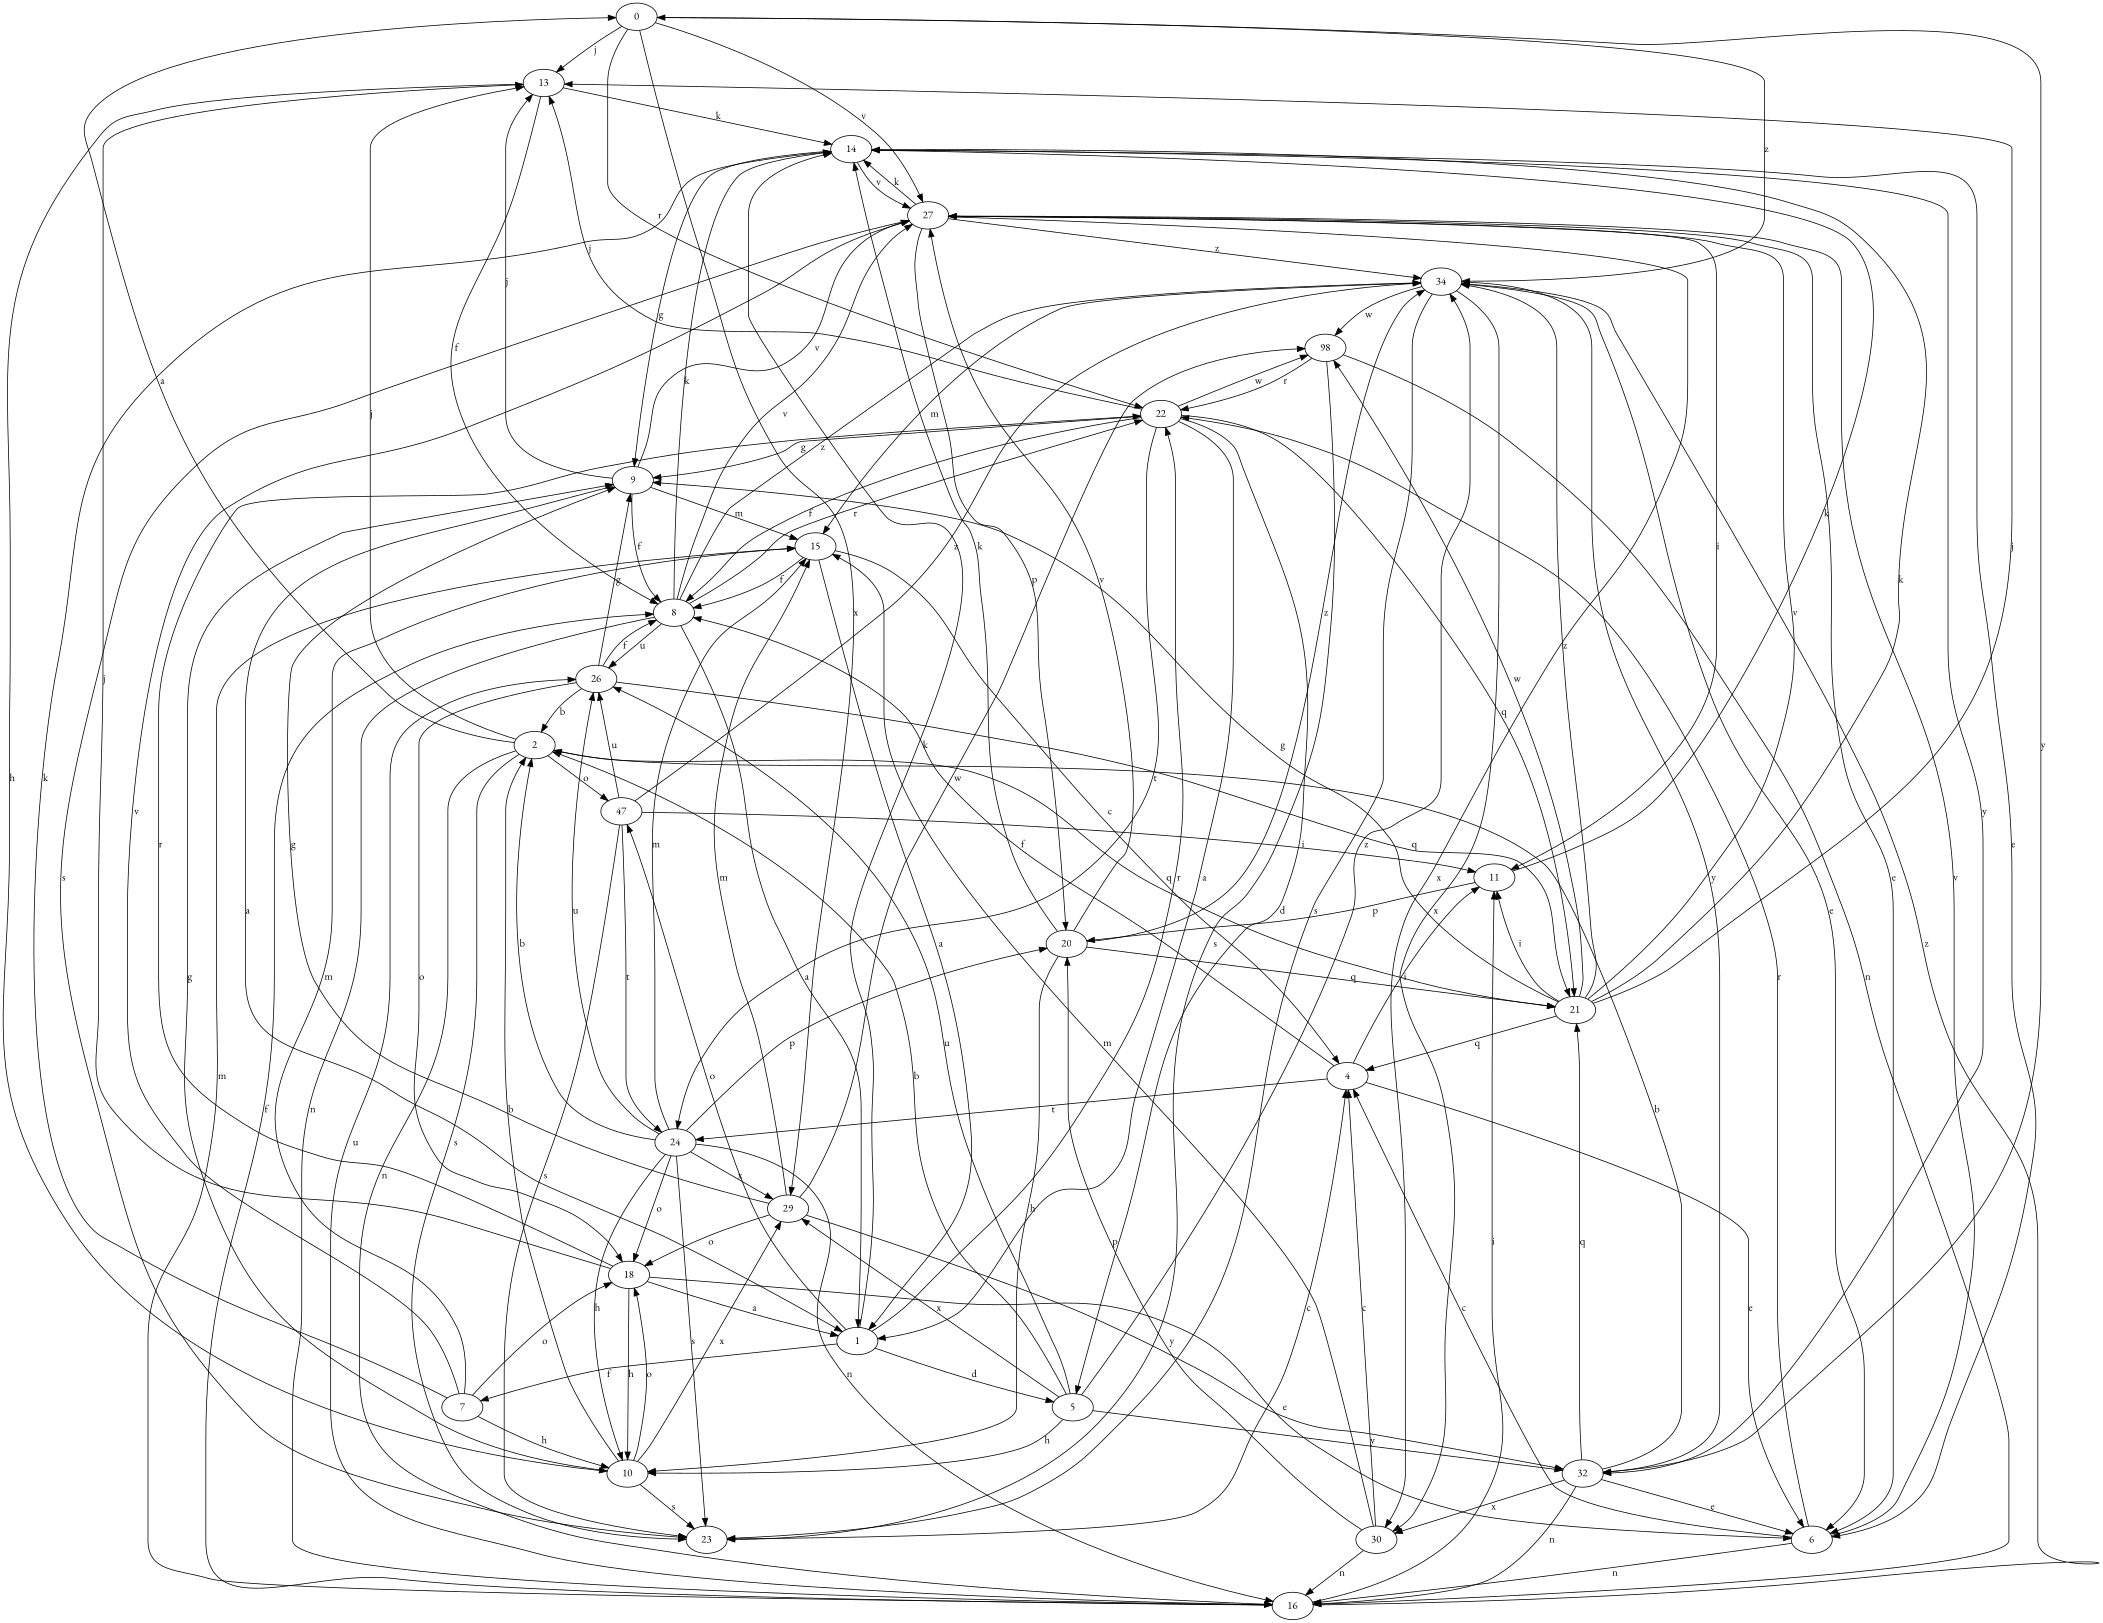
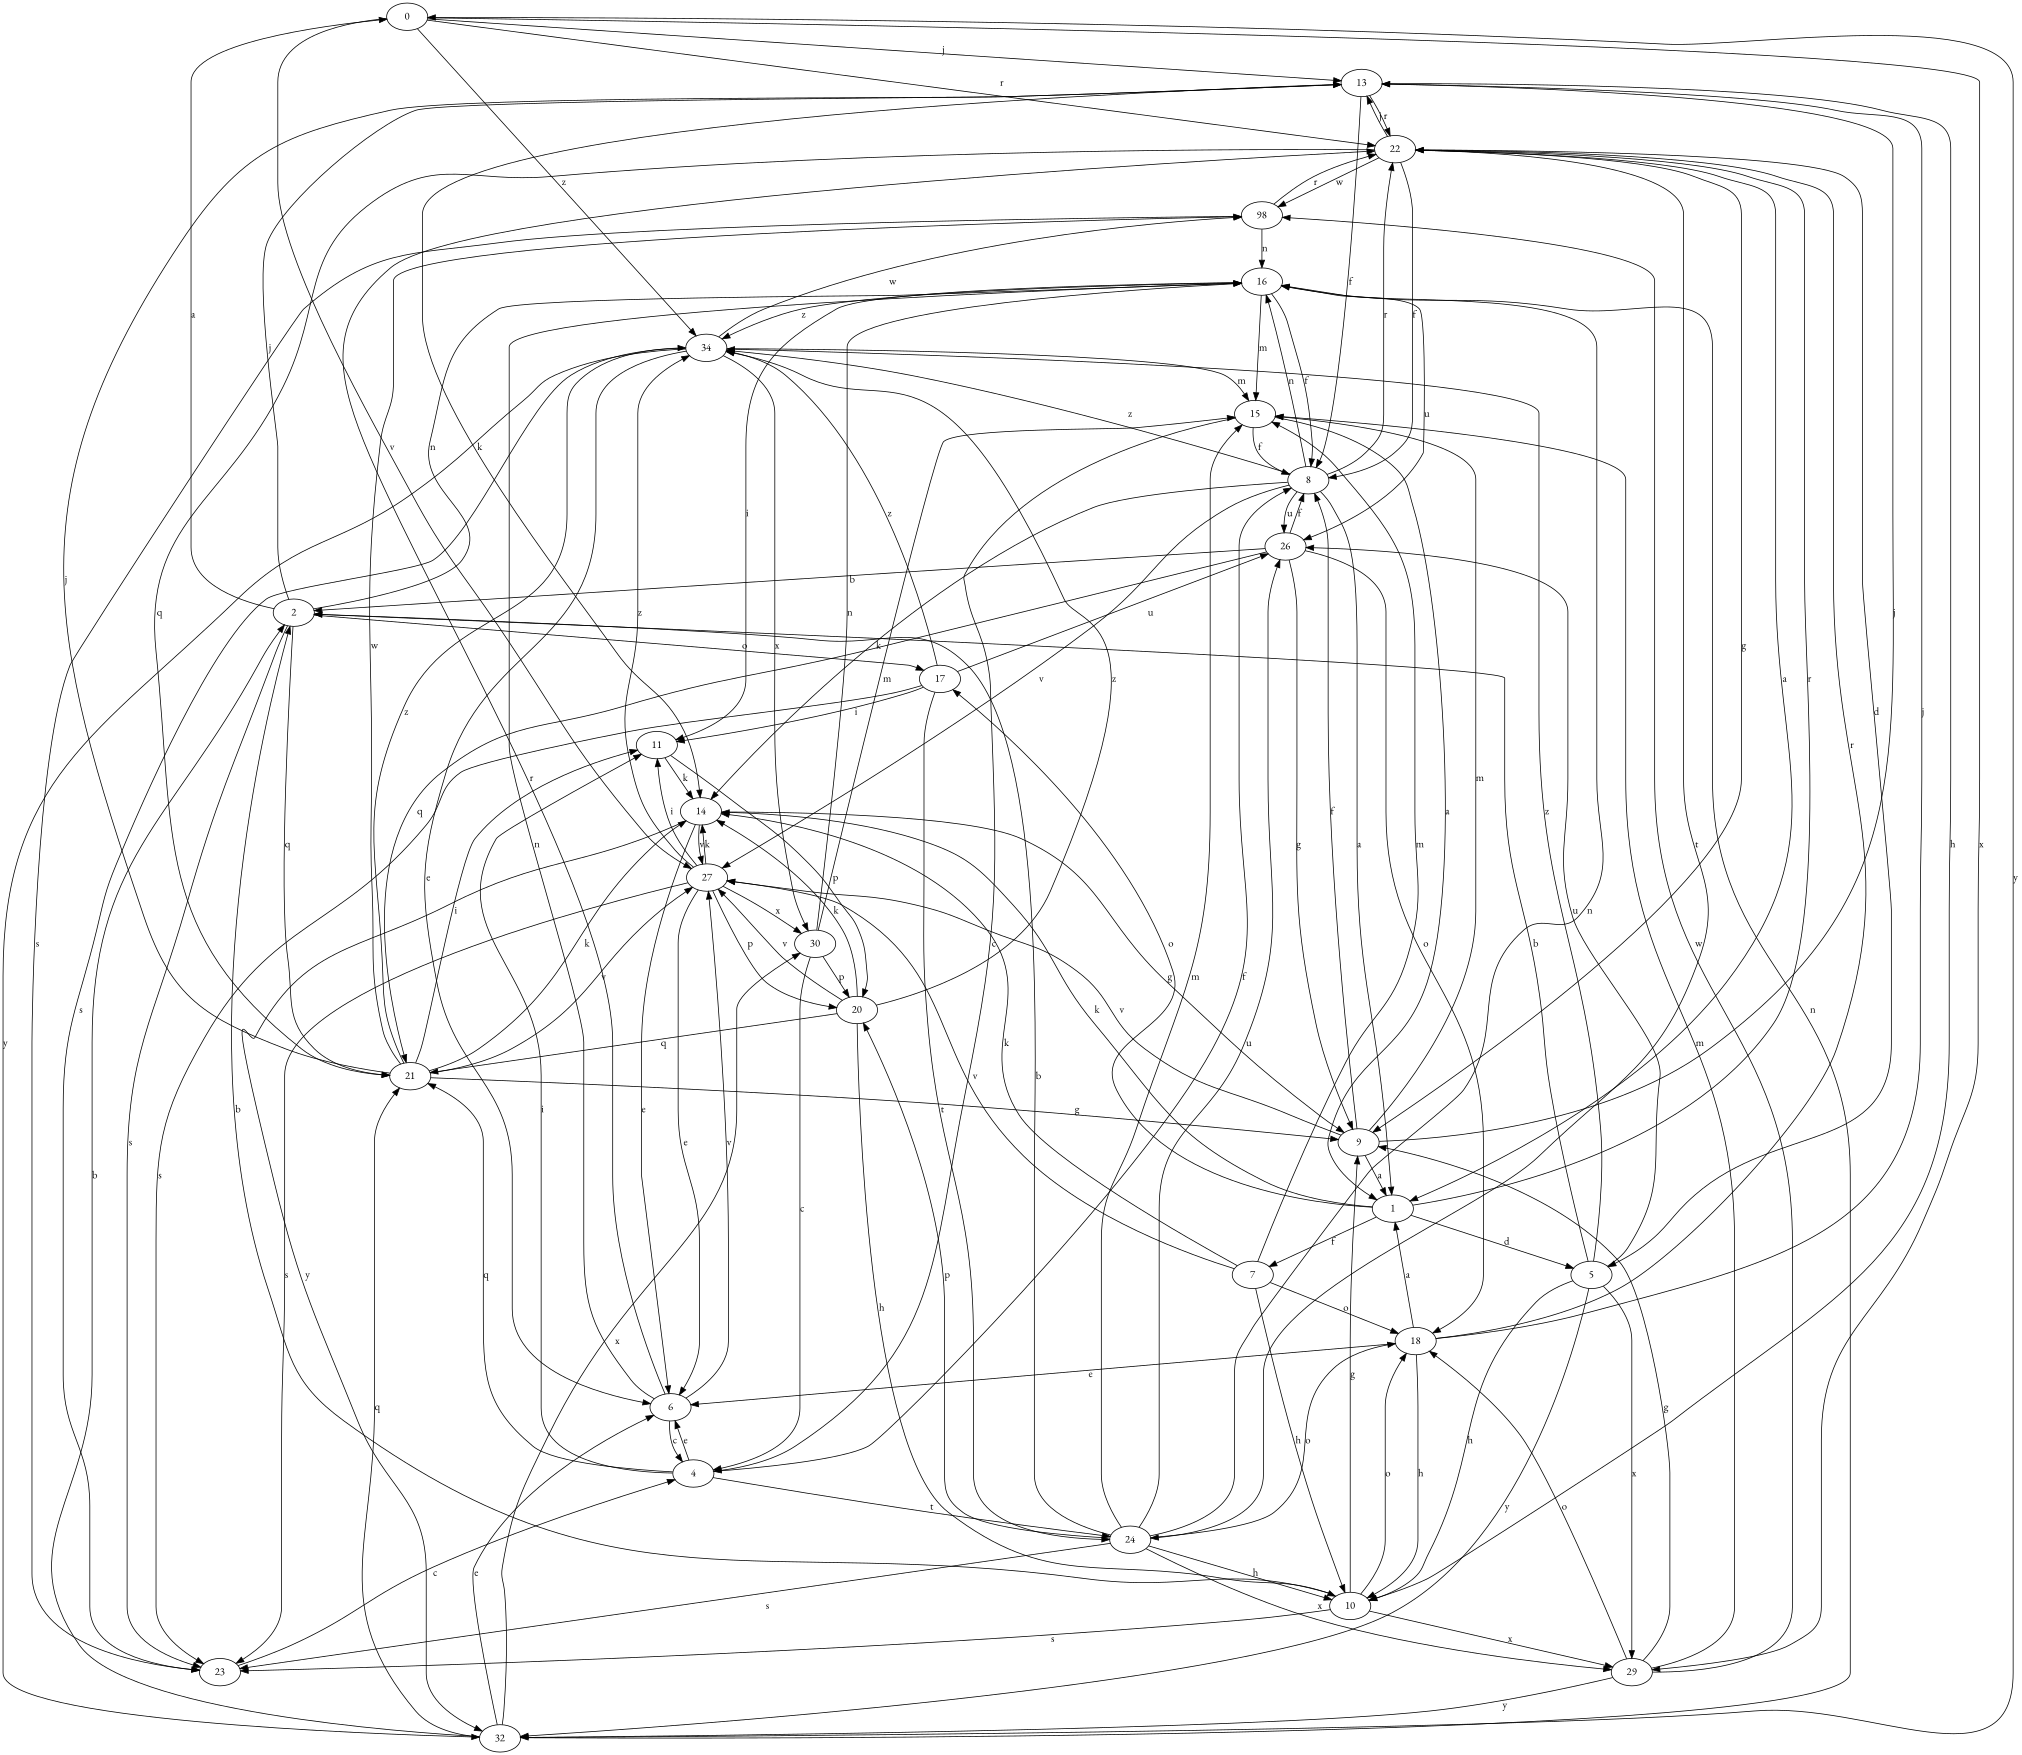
none -> (1379, 112)
(621, 811) -> (940, 679)
(1465, 1042) -> (483, 1335)
